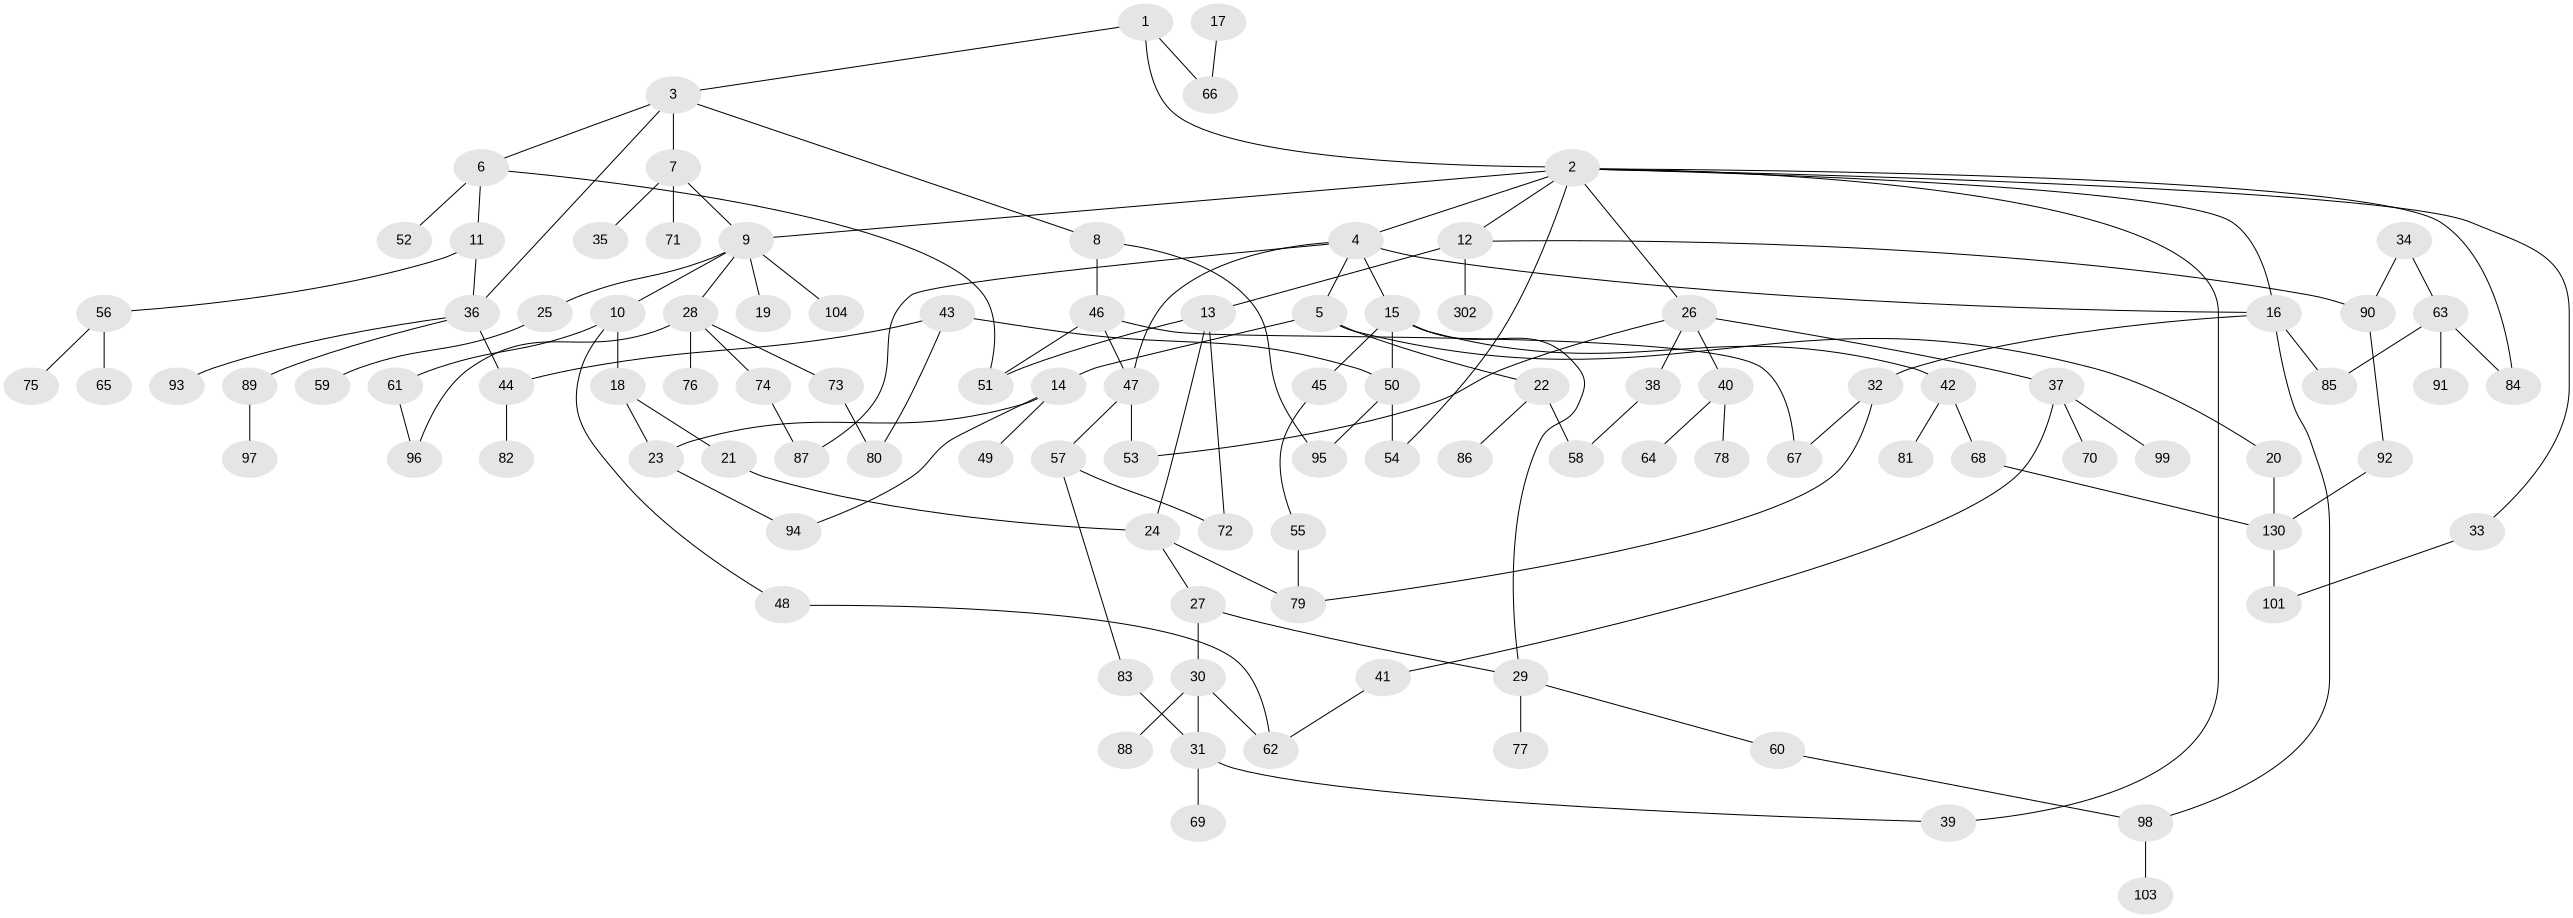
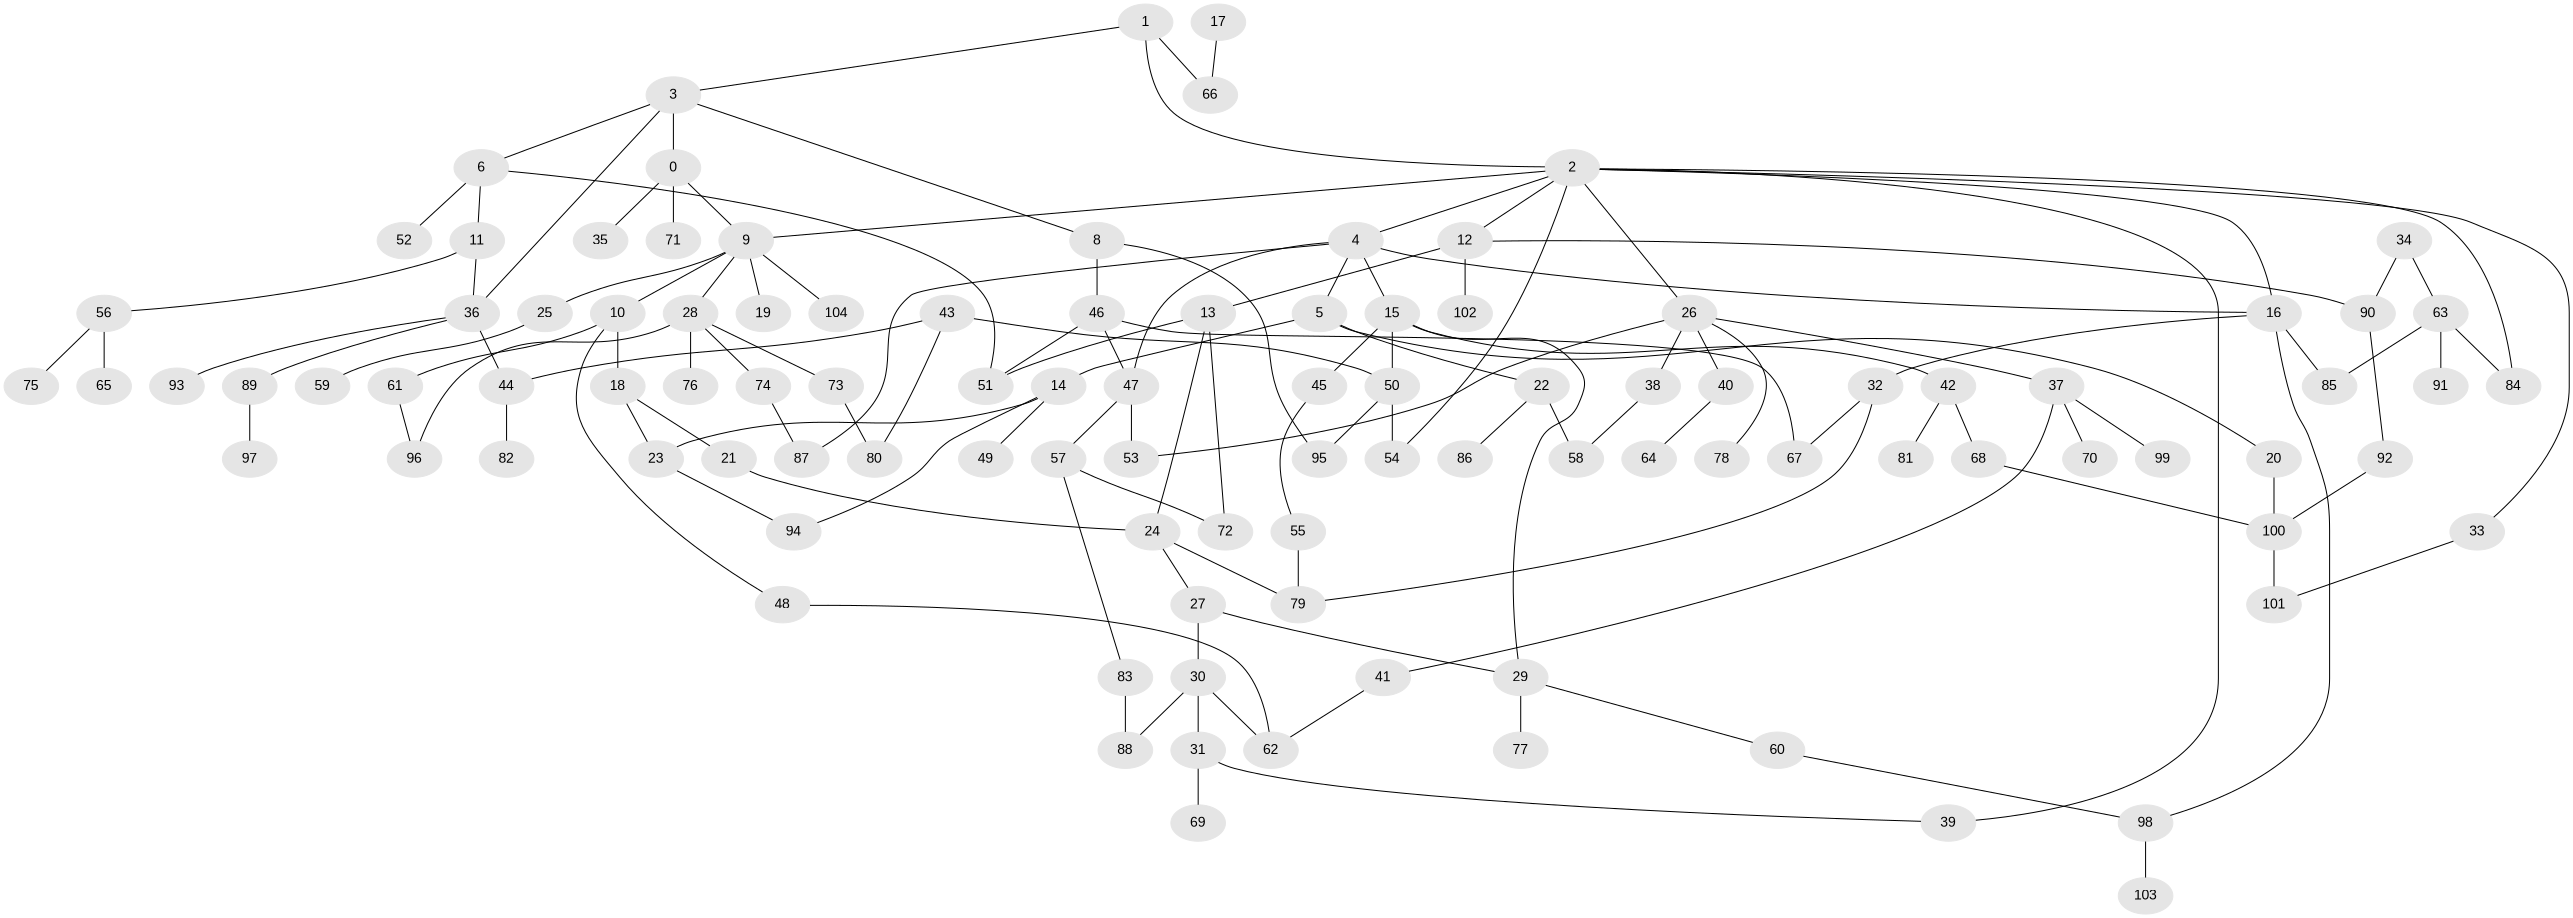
(673, 168) -> (673, 168)
(1465, 313) -> (1465, 313)
(1724, 423) -> (1766, 380)
(2274, 532) -> (2274, 532)
(1157, 710) -> (1125, 714)
